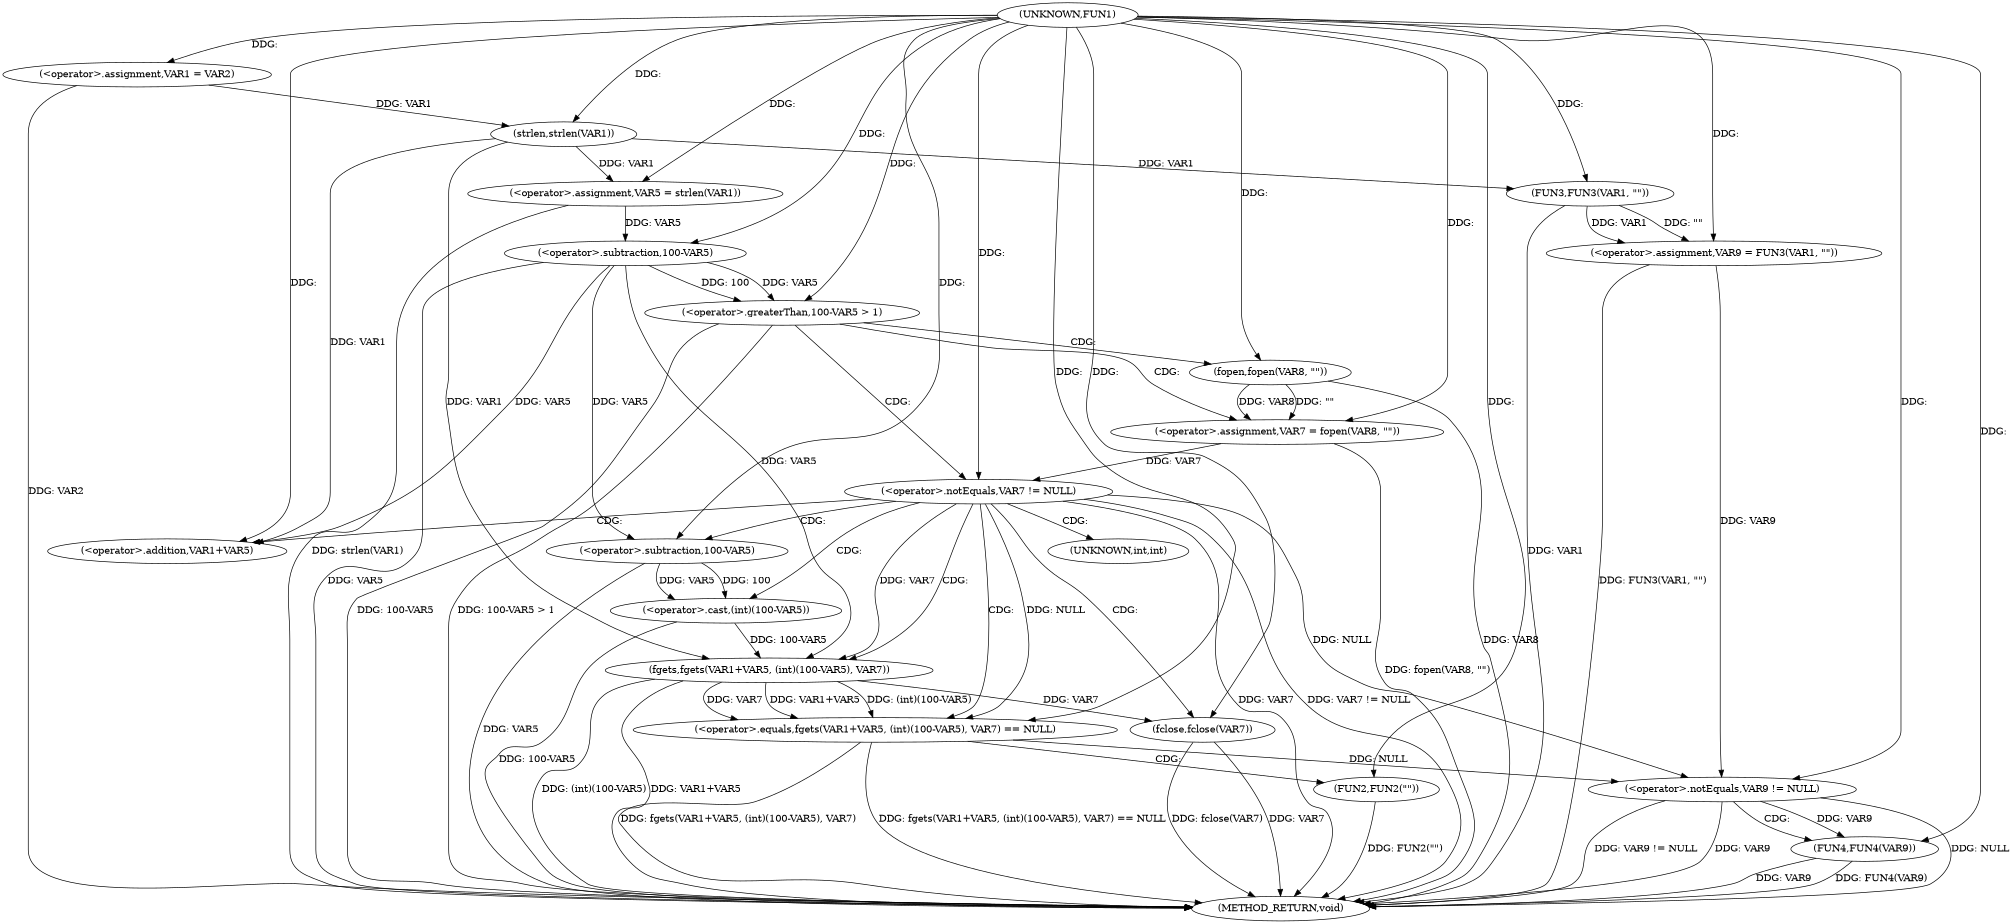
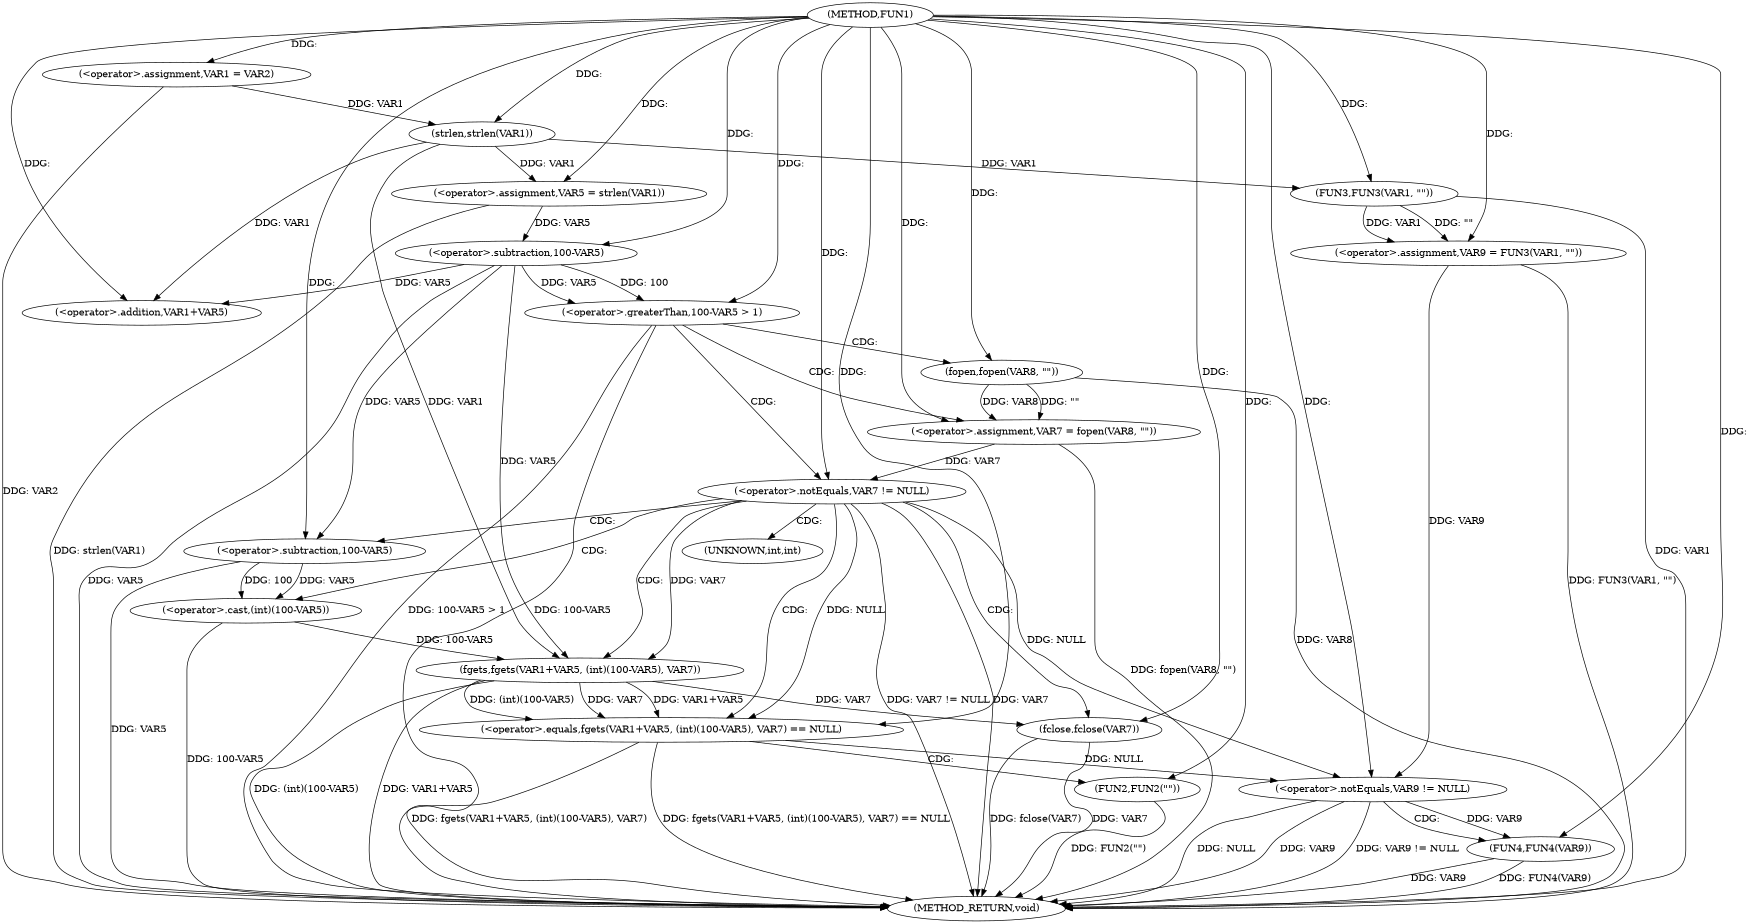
(1068, 15) -> (870, 15)
(596, 517) -> none
